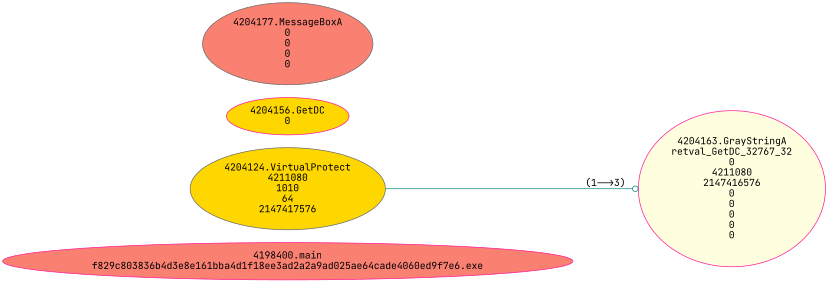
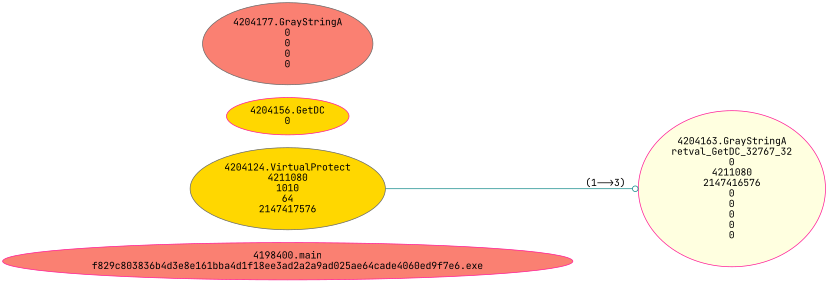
(288, 44) -> (288, 44)
